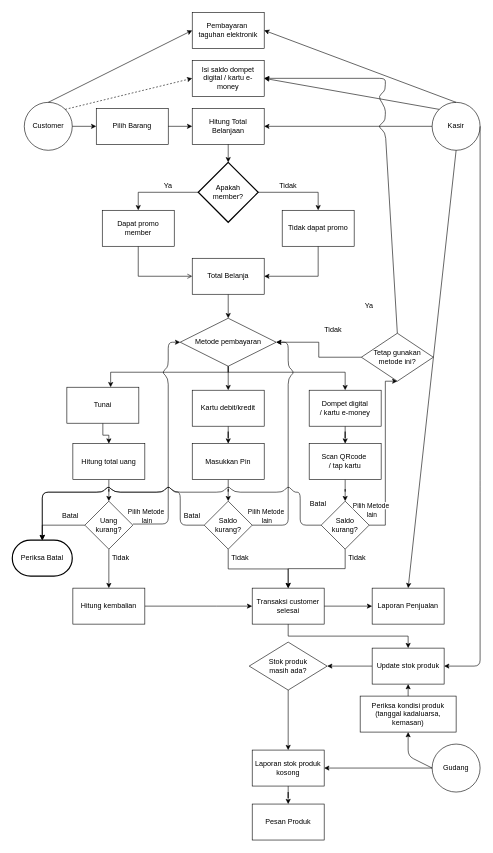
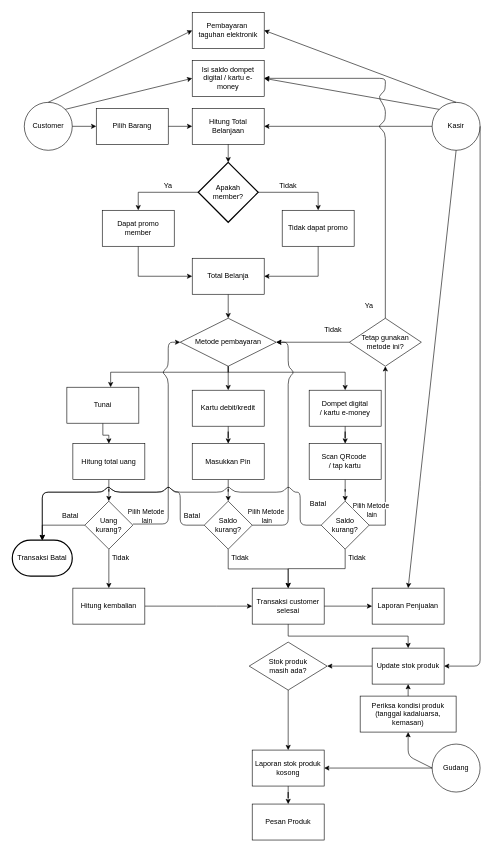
(127, 94) -> (127, 94)
(188, 276) -> (186, 276)
(398, 357) -> (386, 342)
(42, 558) -> (42, 558)
